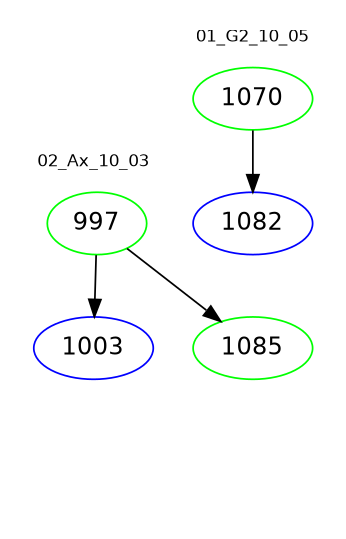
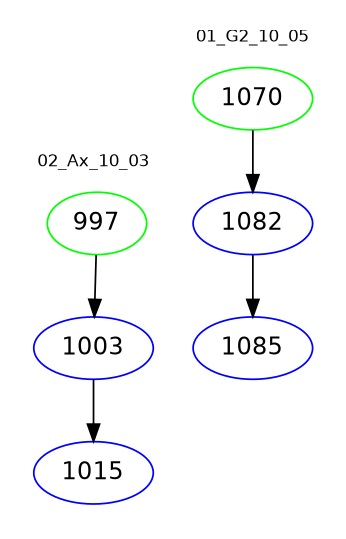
(155, 270) -> (253, 277)
(253, 348) -> (253, 348)
none -> (94, 473)
